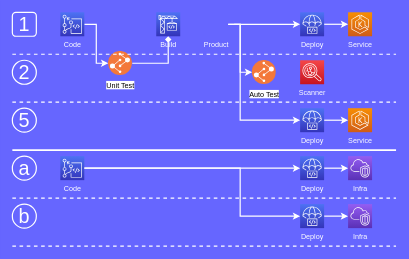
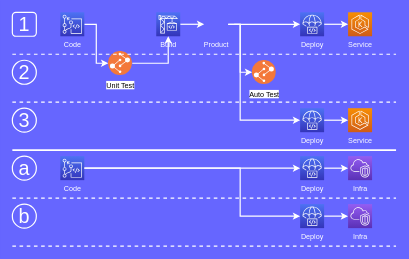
none -> (189, 24)
(168, 43) -> (168, 43)
(312, 72) -> none
(24, 120) -> (24, 120)
